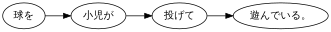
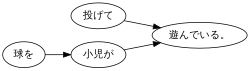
(135, 16) -> (139, 47)
